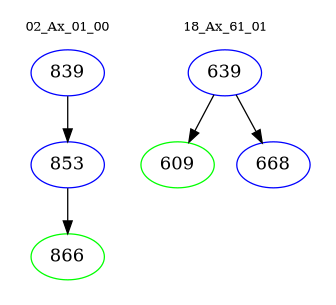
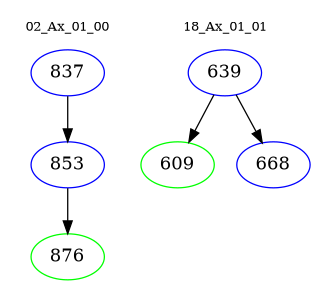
(226, 27) -> (226, 27)
(68, 73) -> (68, 73)
(68, 257) -> (68, 257)
